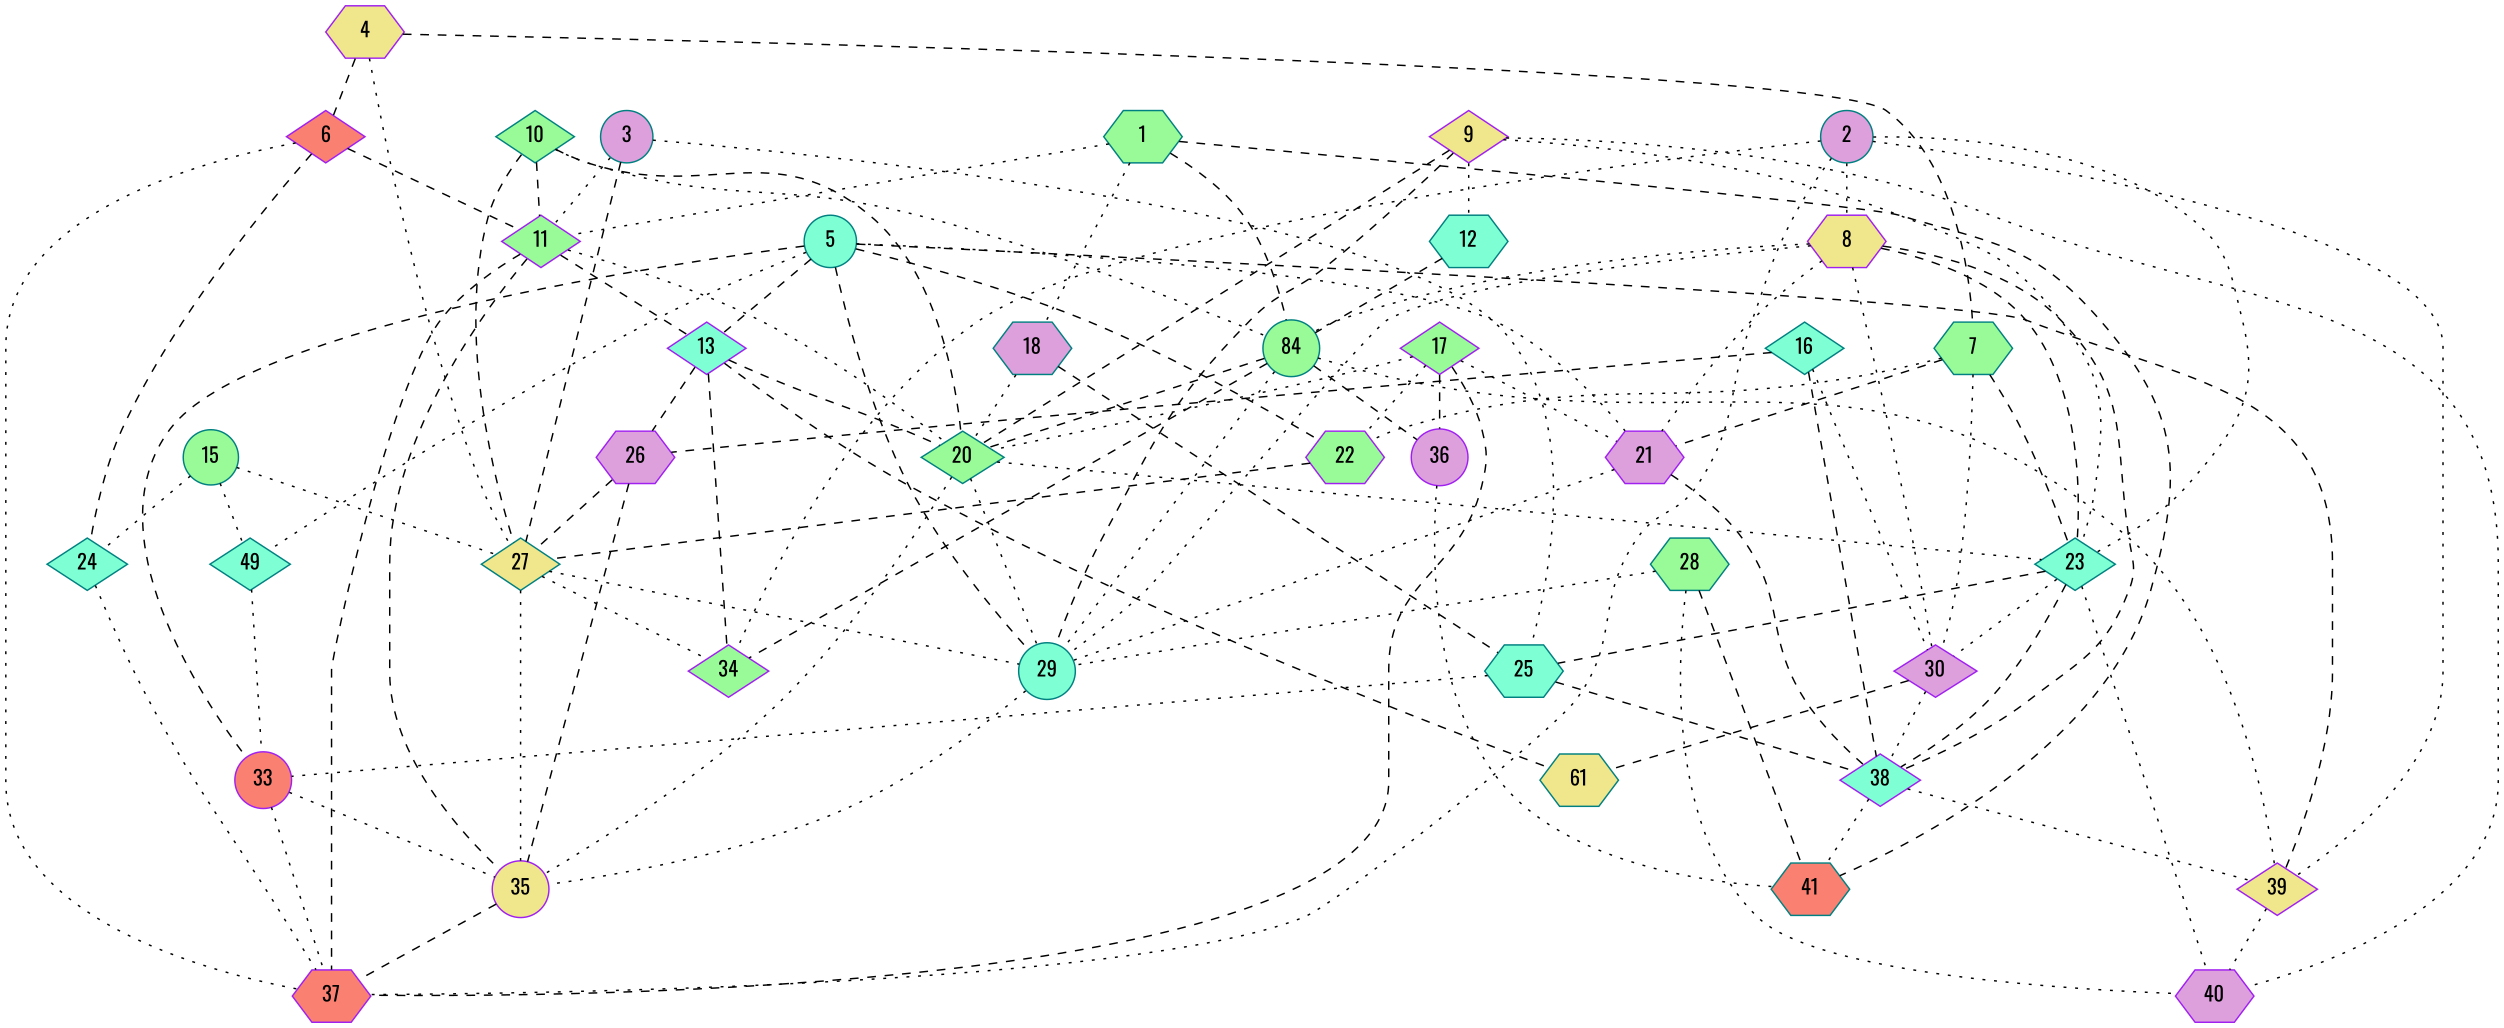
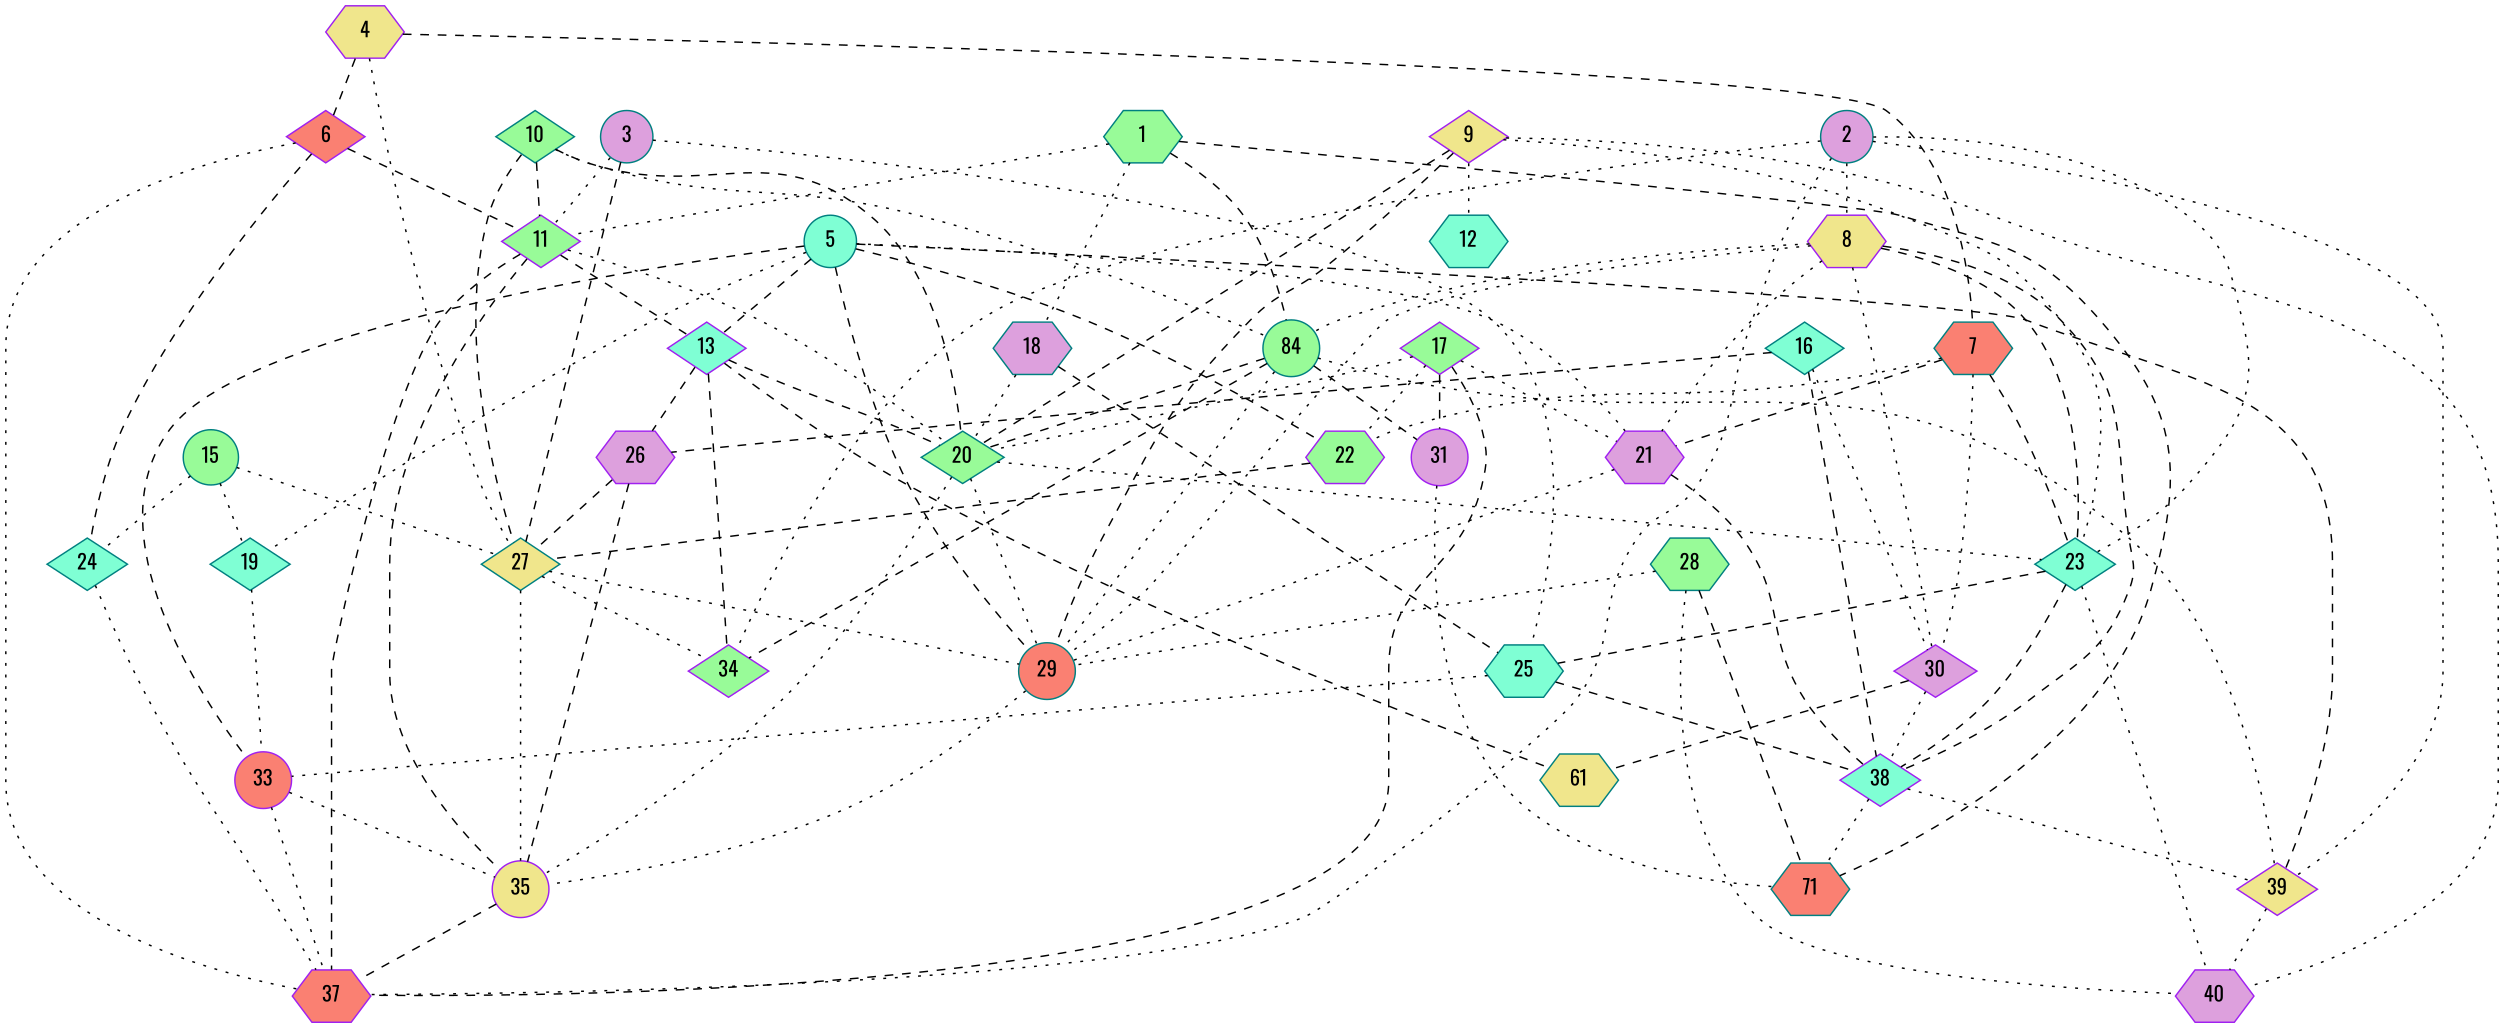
(1372, 299) -> none
(1973, 348) -> (1973, 348)
(1440, 457) -> (1440, 457)
(250, 564) -> (250, 564)
(2005, 618) -> none
(1047, 671) -> (1047, 671)
(1810, 889) -> (1810, 889)
